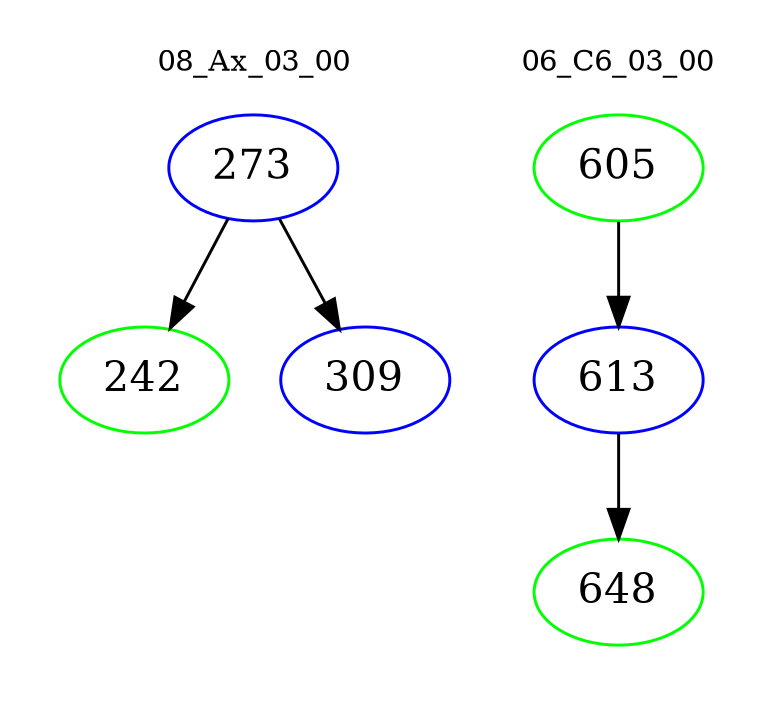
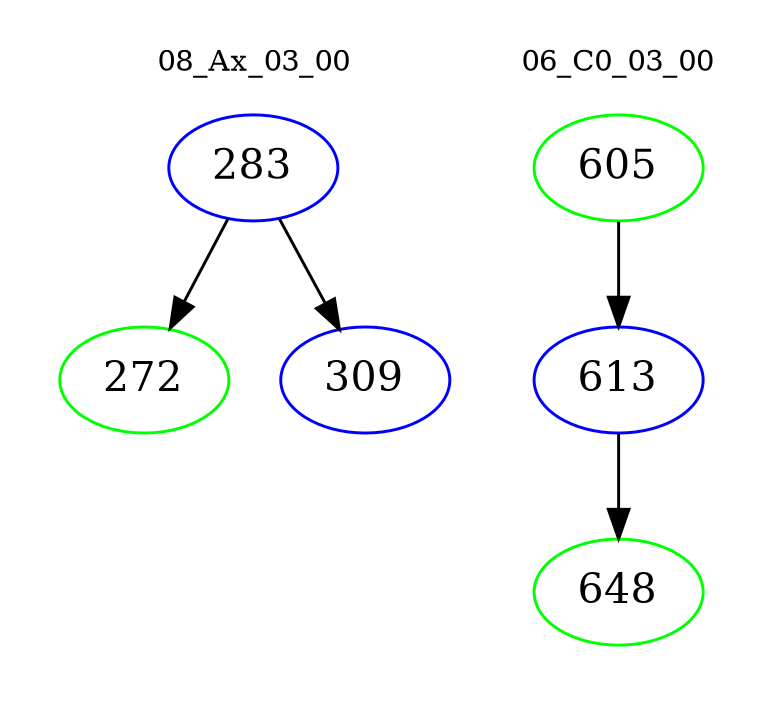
(619, 63) -> (619, 63)
(253, 168) -> (253, 168)
(144, 380) -> (144, 380)
